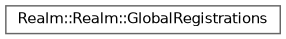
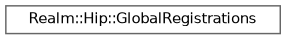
(143, 20) -> (143, 20)
